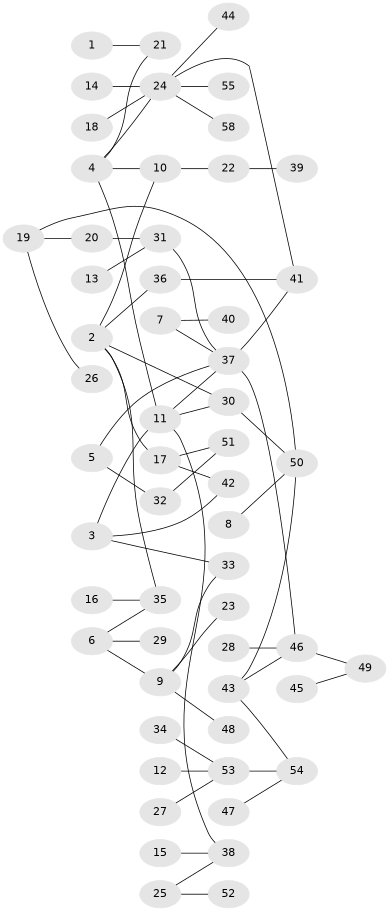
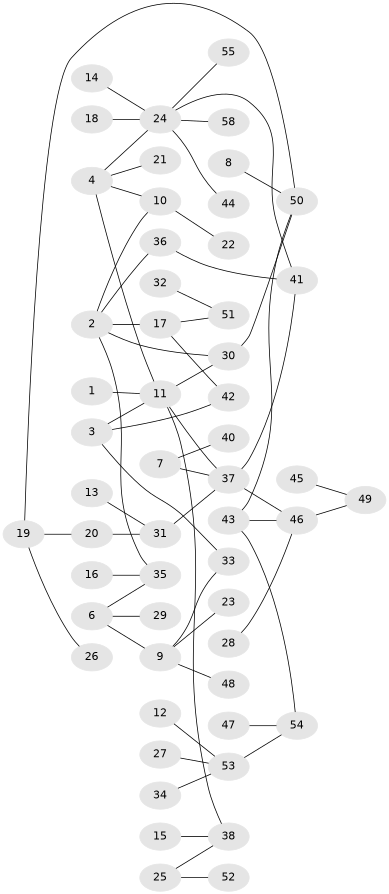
(126, 46) -> (126, 393)
(297, 169) -> none
(92, 458) -> none
